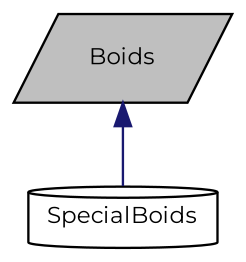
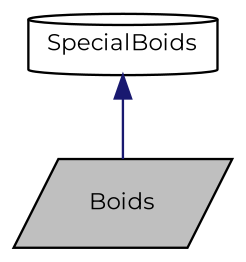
(123, 156) -> (123, 129)
